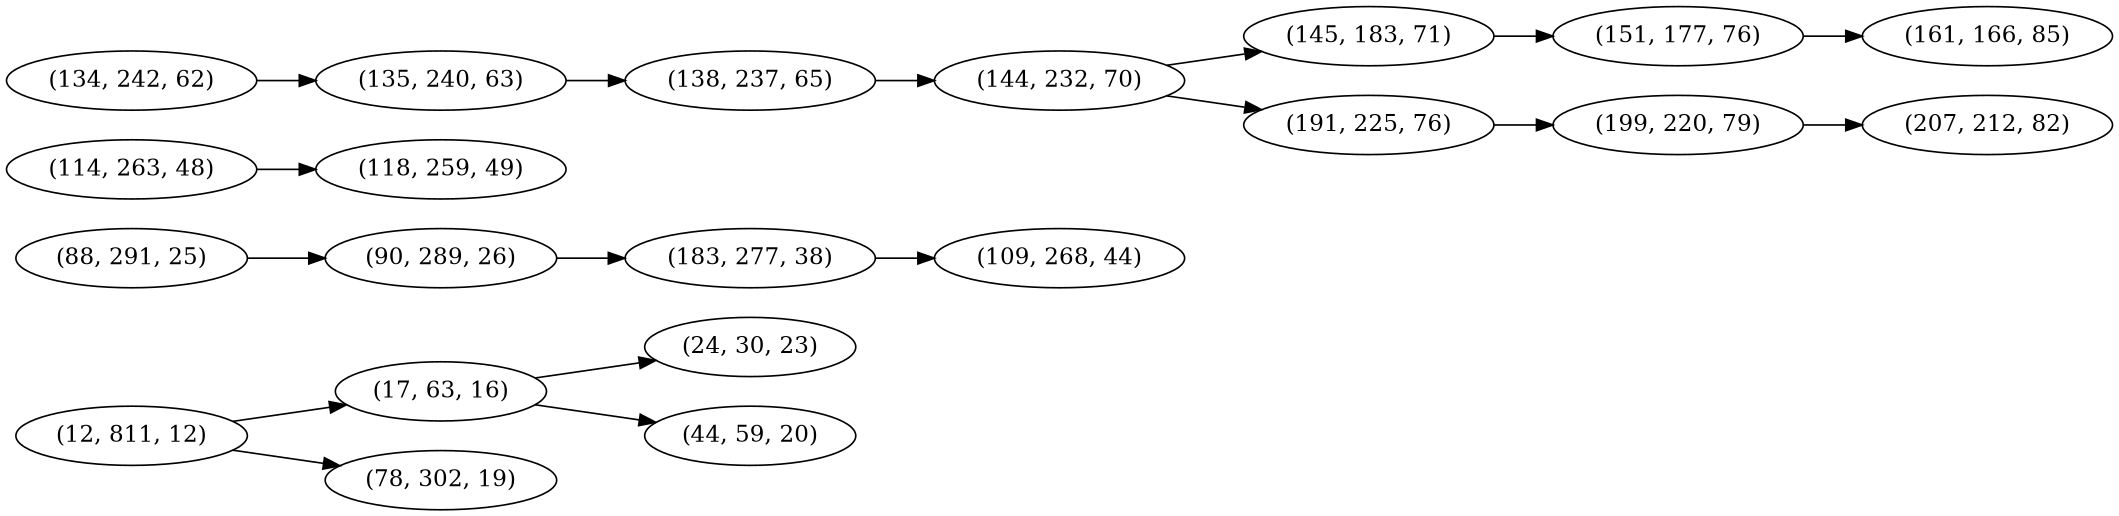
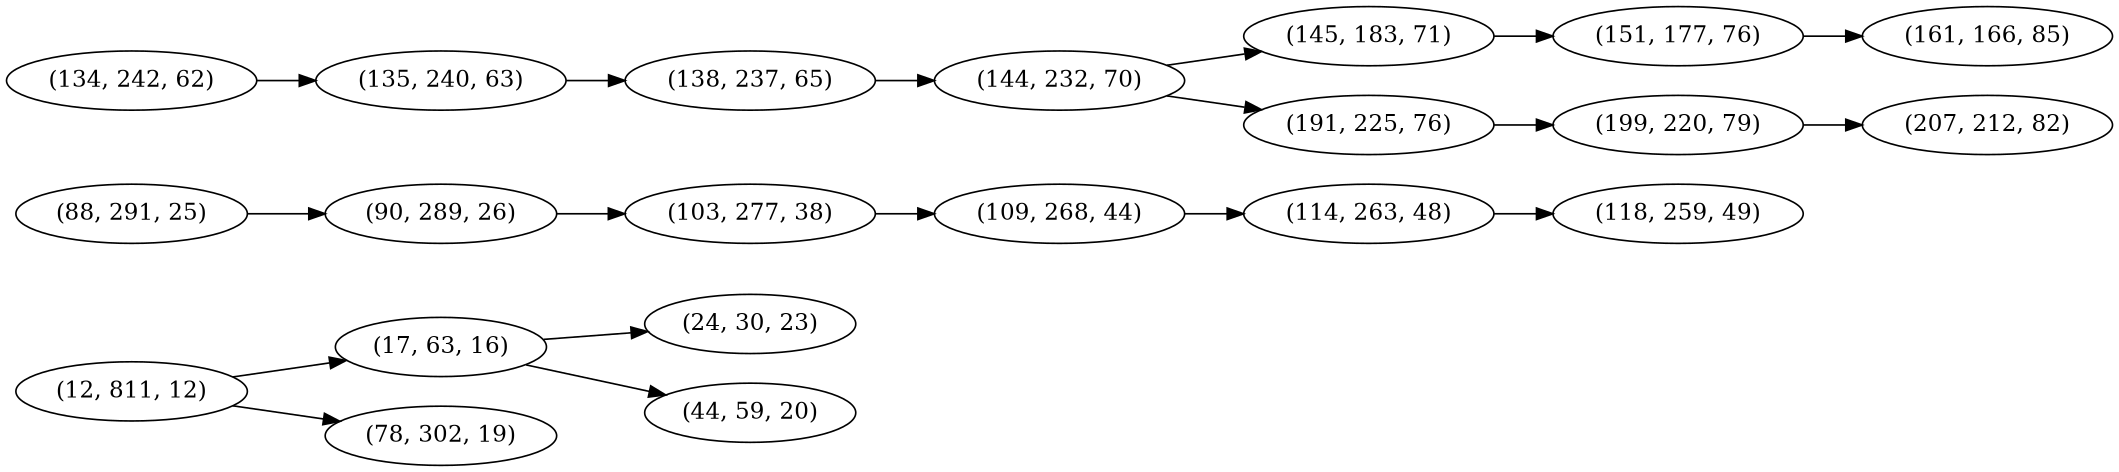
none -> (1206, 214)
(750, 258) -> (750, 214)
